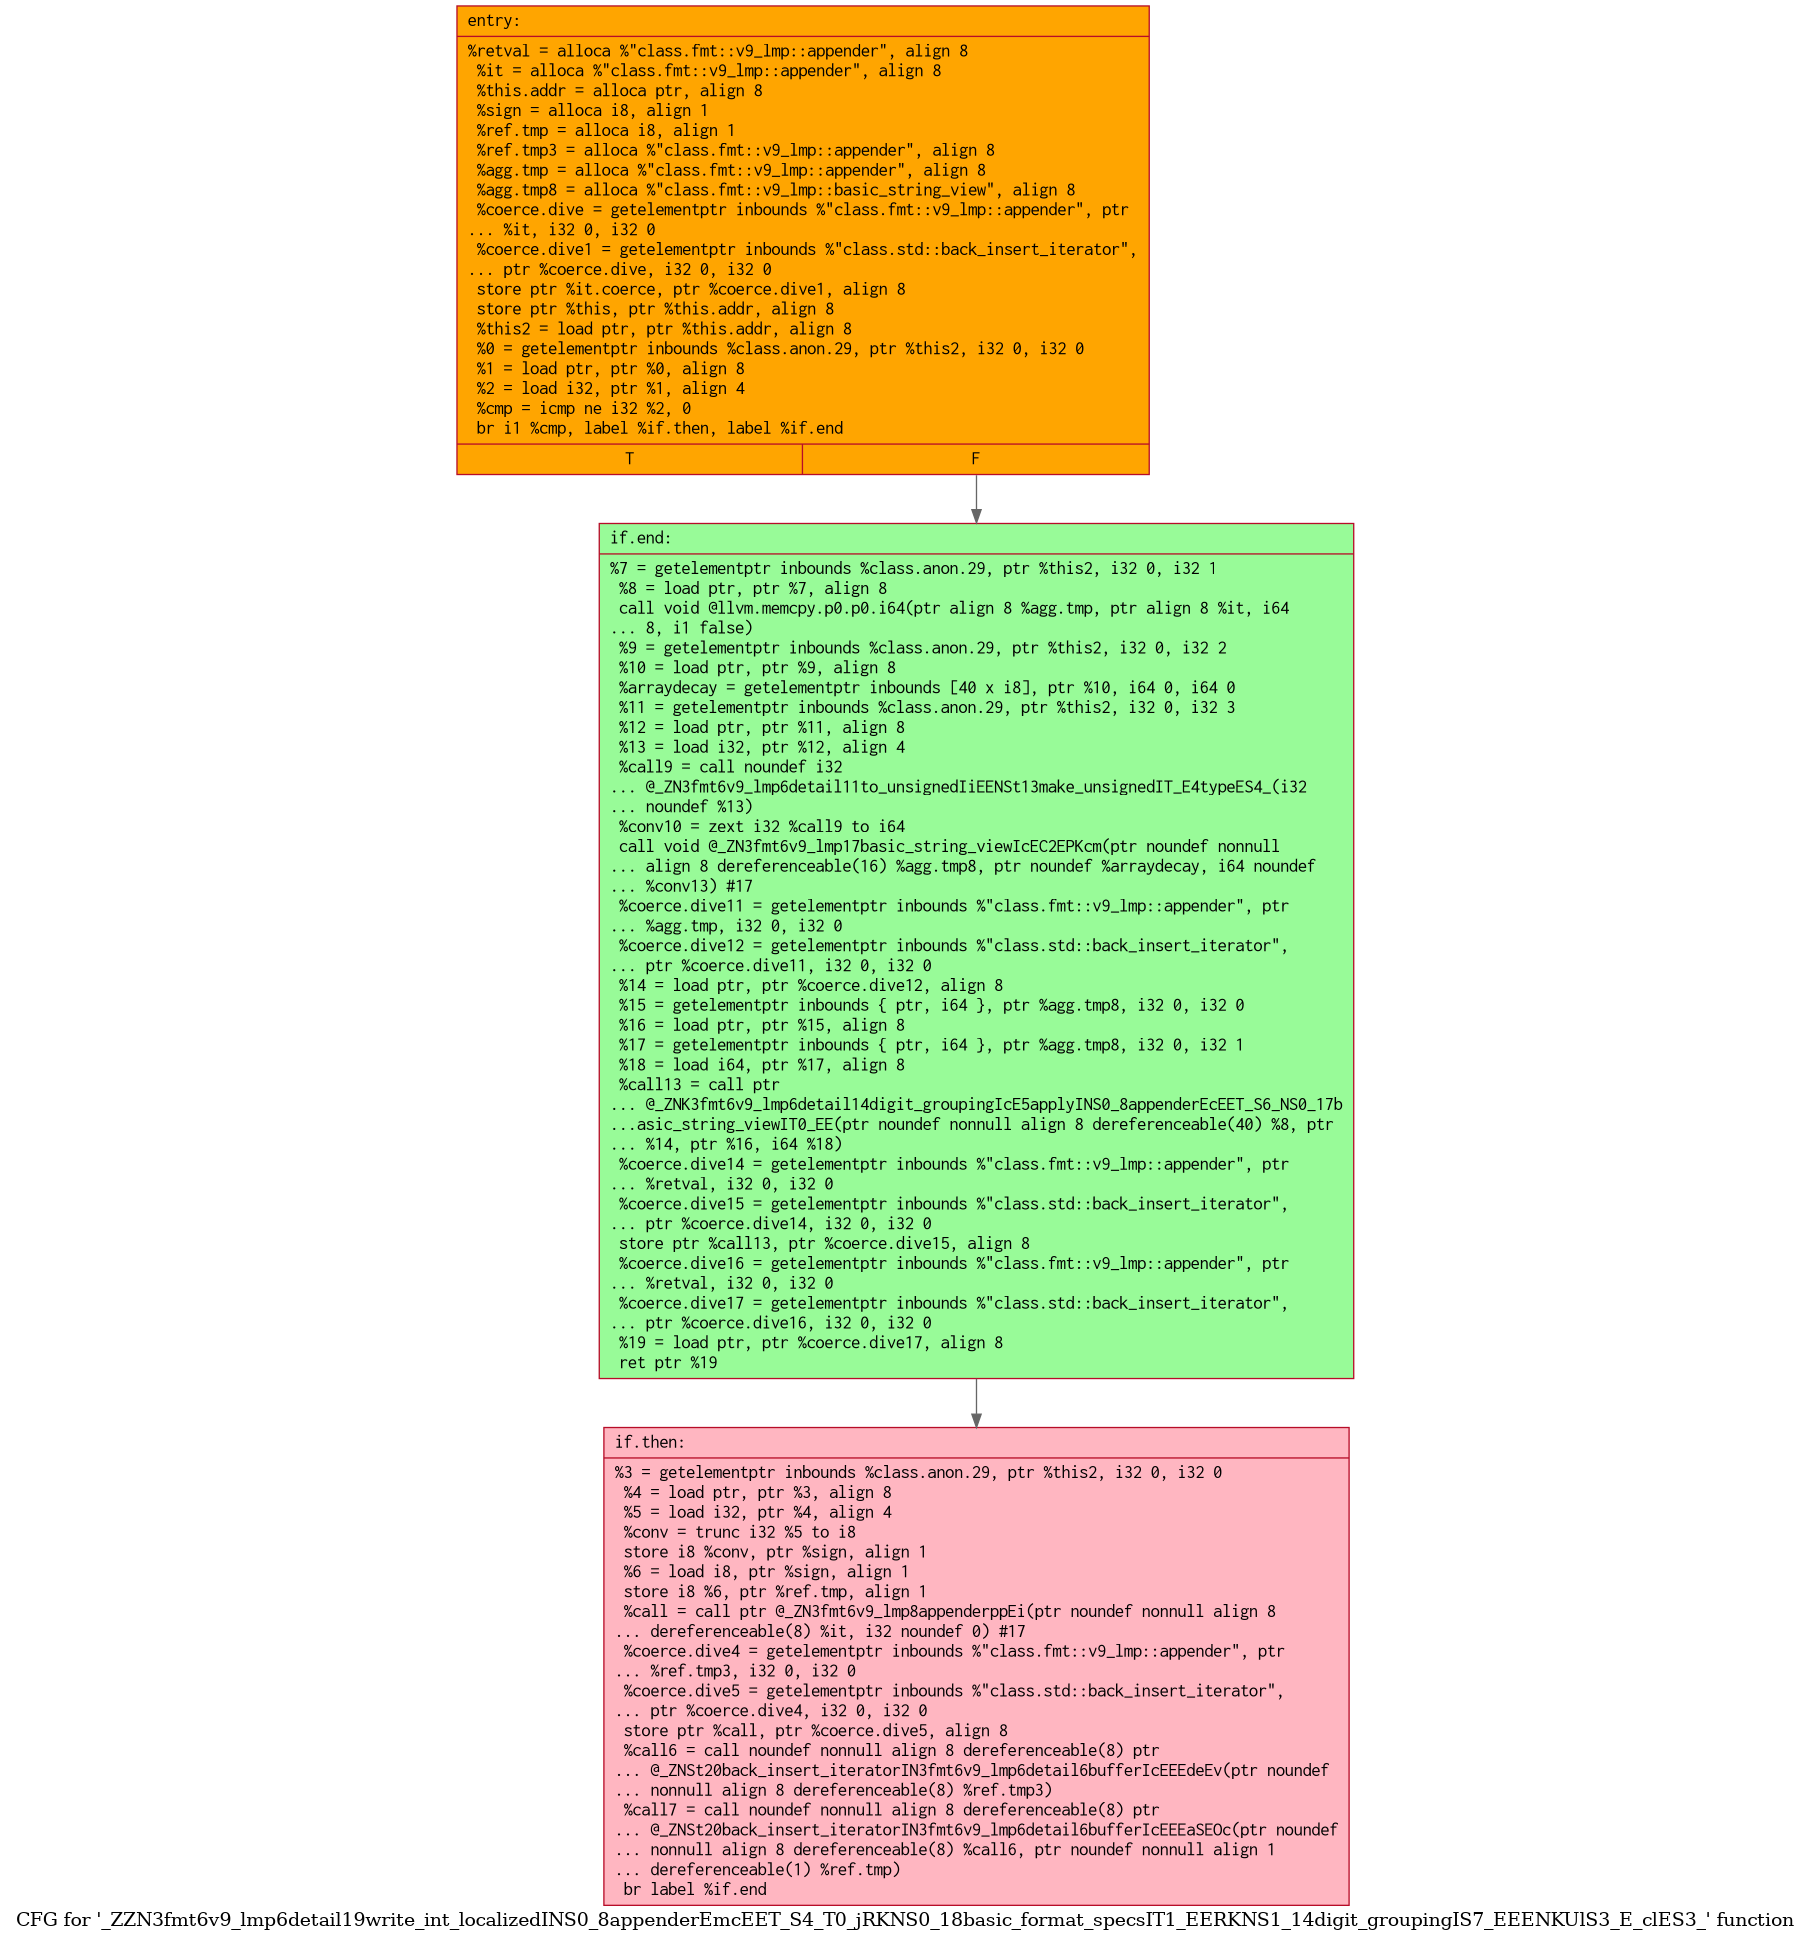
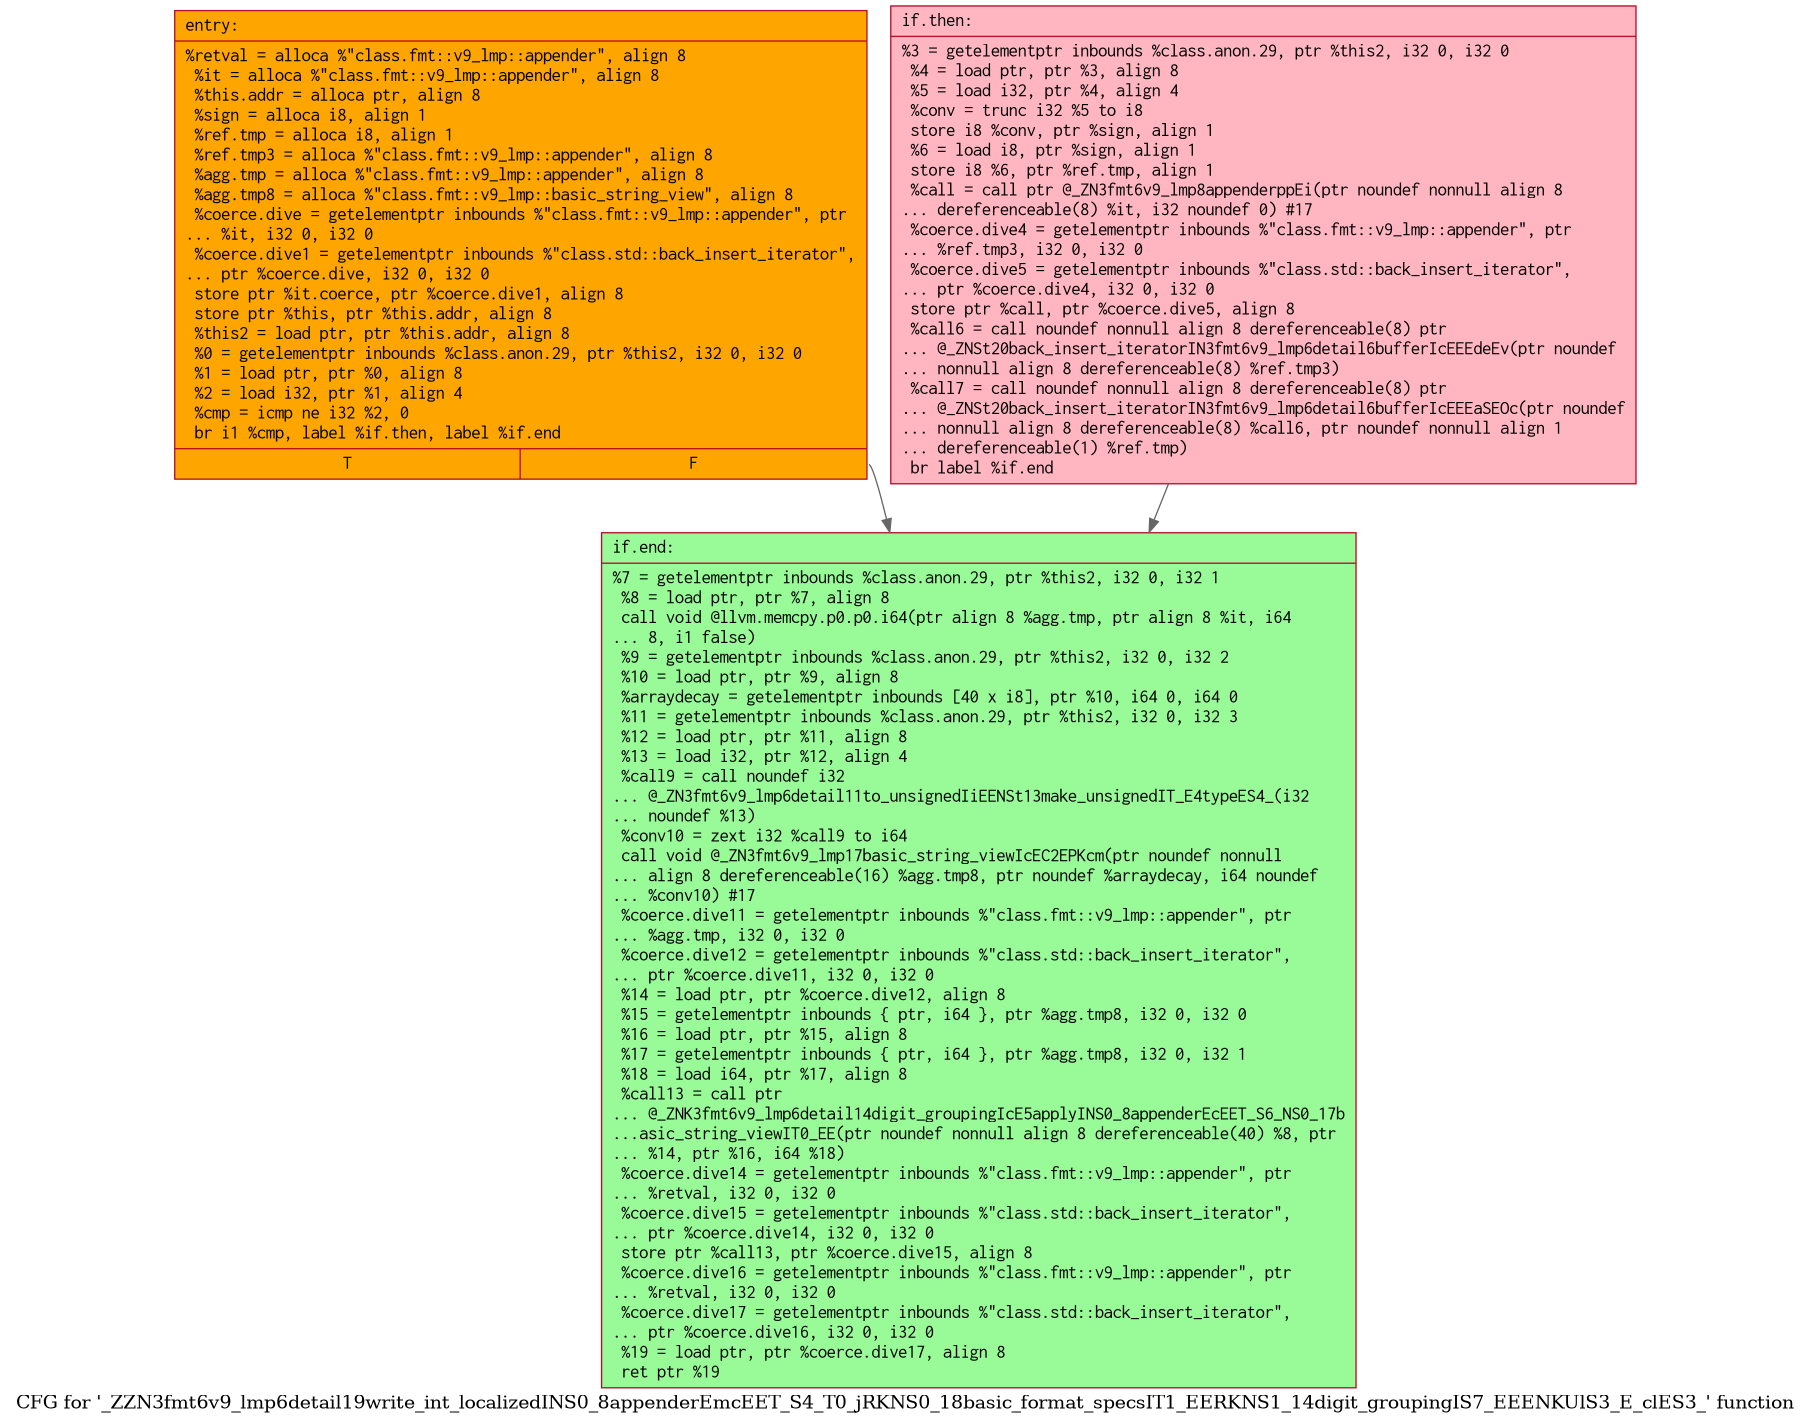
(682, 886) -> (684, 895)
(976, 1396) -> (1161, 502)
